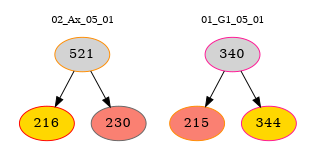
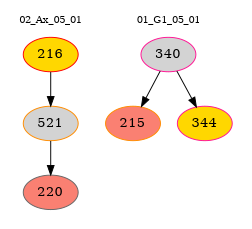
(67, 85) -> (51, 84)
(119, 123) -> (51, 192)
